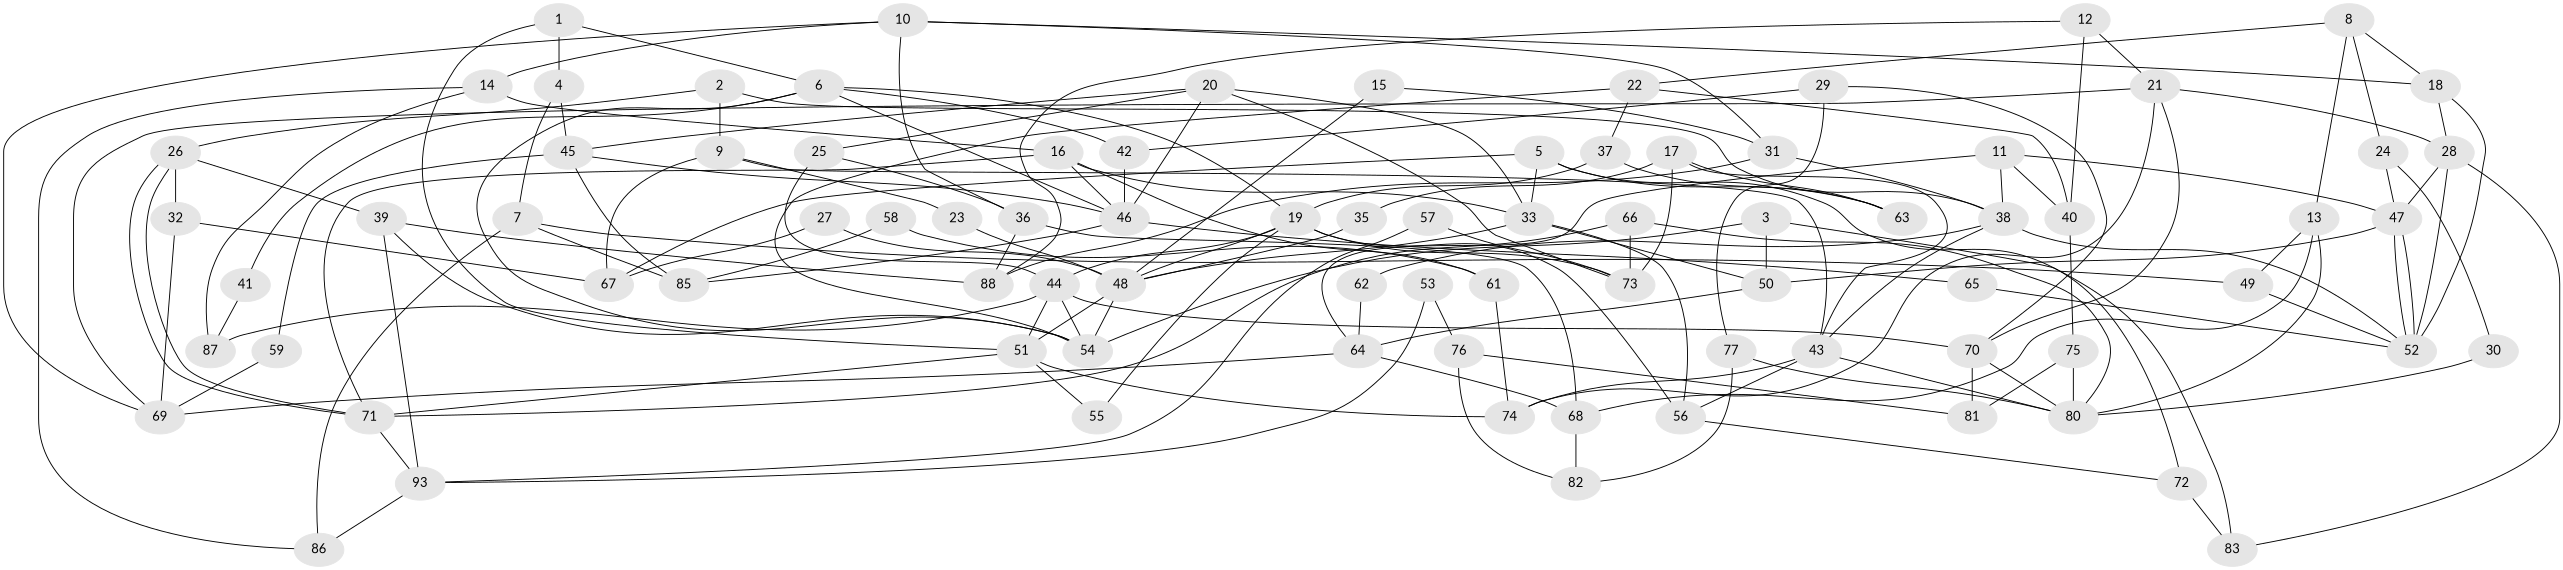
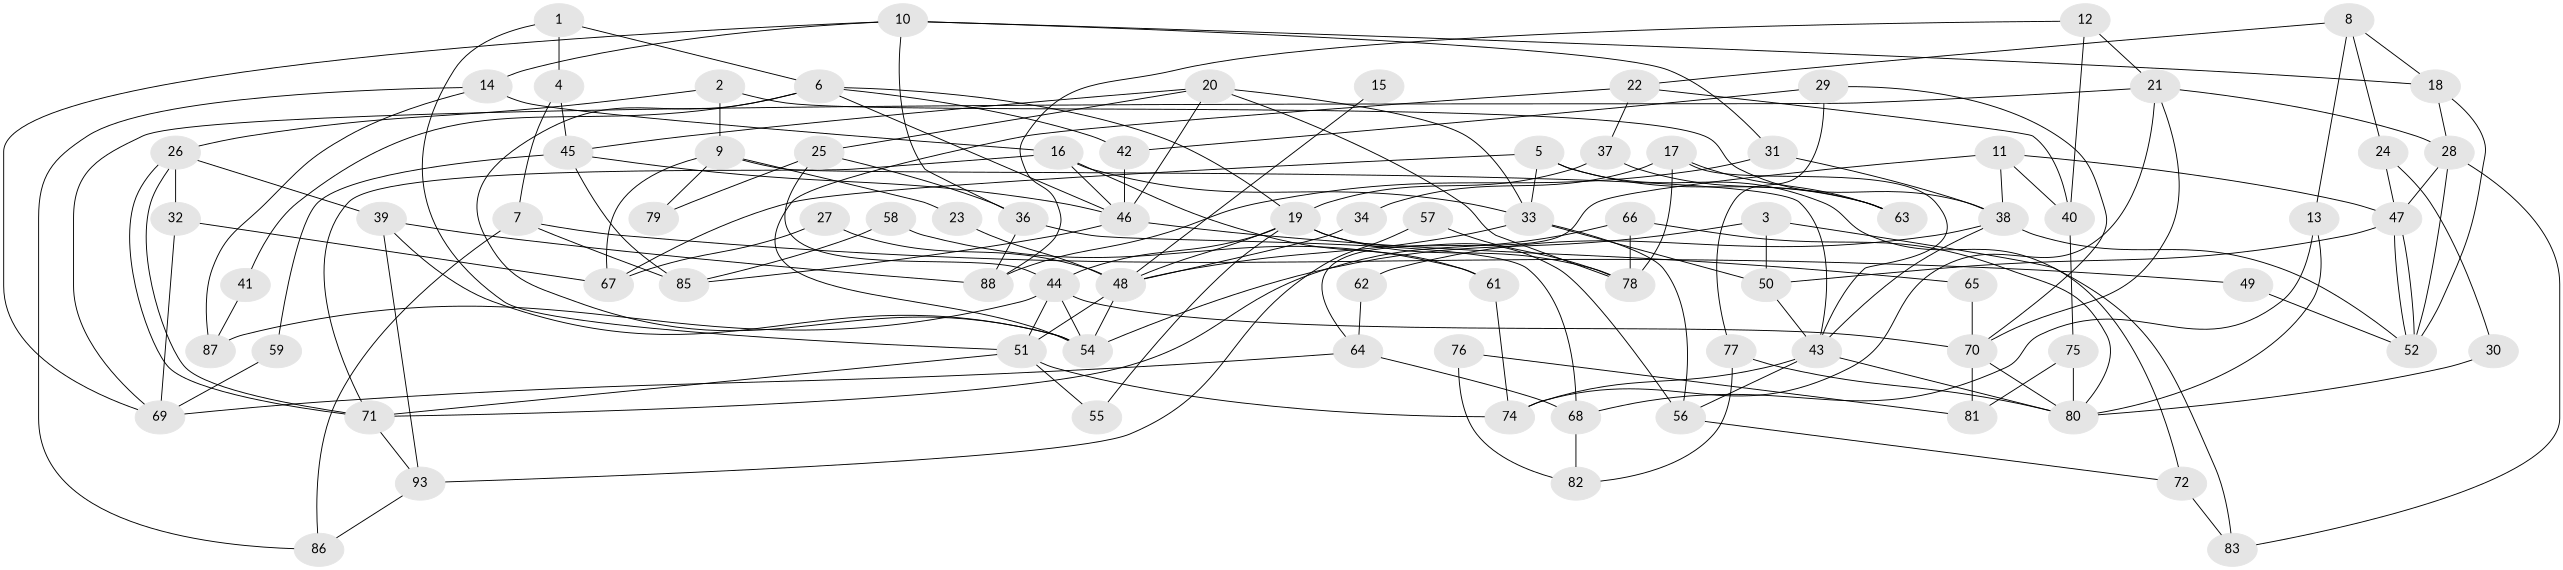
(1633, 114) -> none
none -> (654, 219)
(1362, 219) -> (1362, 219)
(2280, 253) -> none
(1428, 285) -> none
(1630, 285) -> (1630, 285)
(1570, 314) -> (1792, 318)
(2192, 318) -> (1972, 318)
